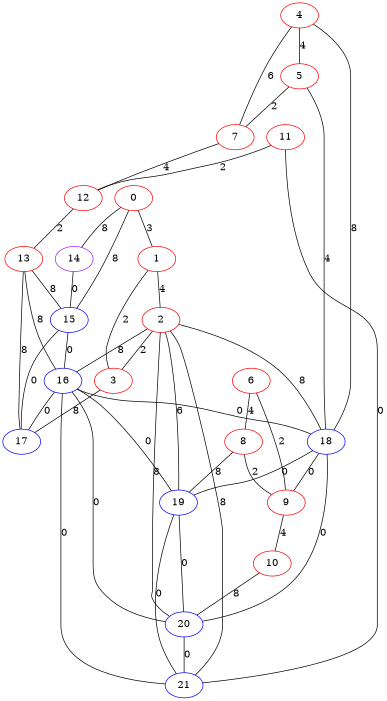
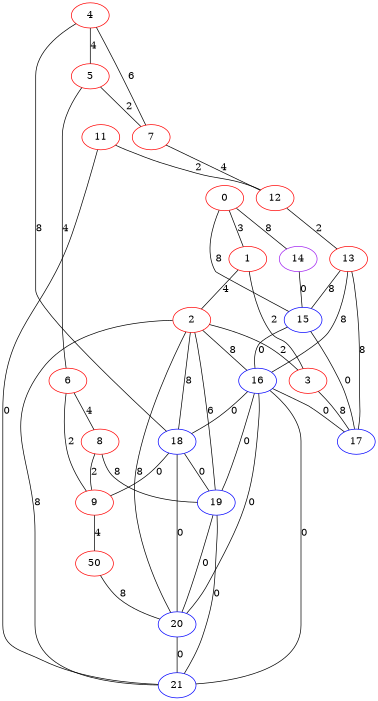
(324, 257) -> (62, 226)
(272, 564) -> (94, 564)
